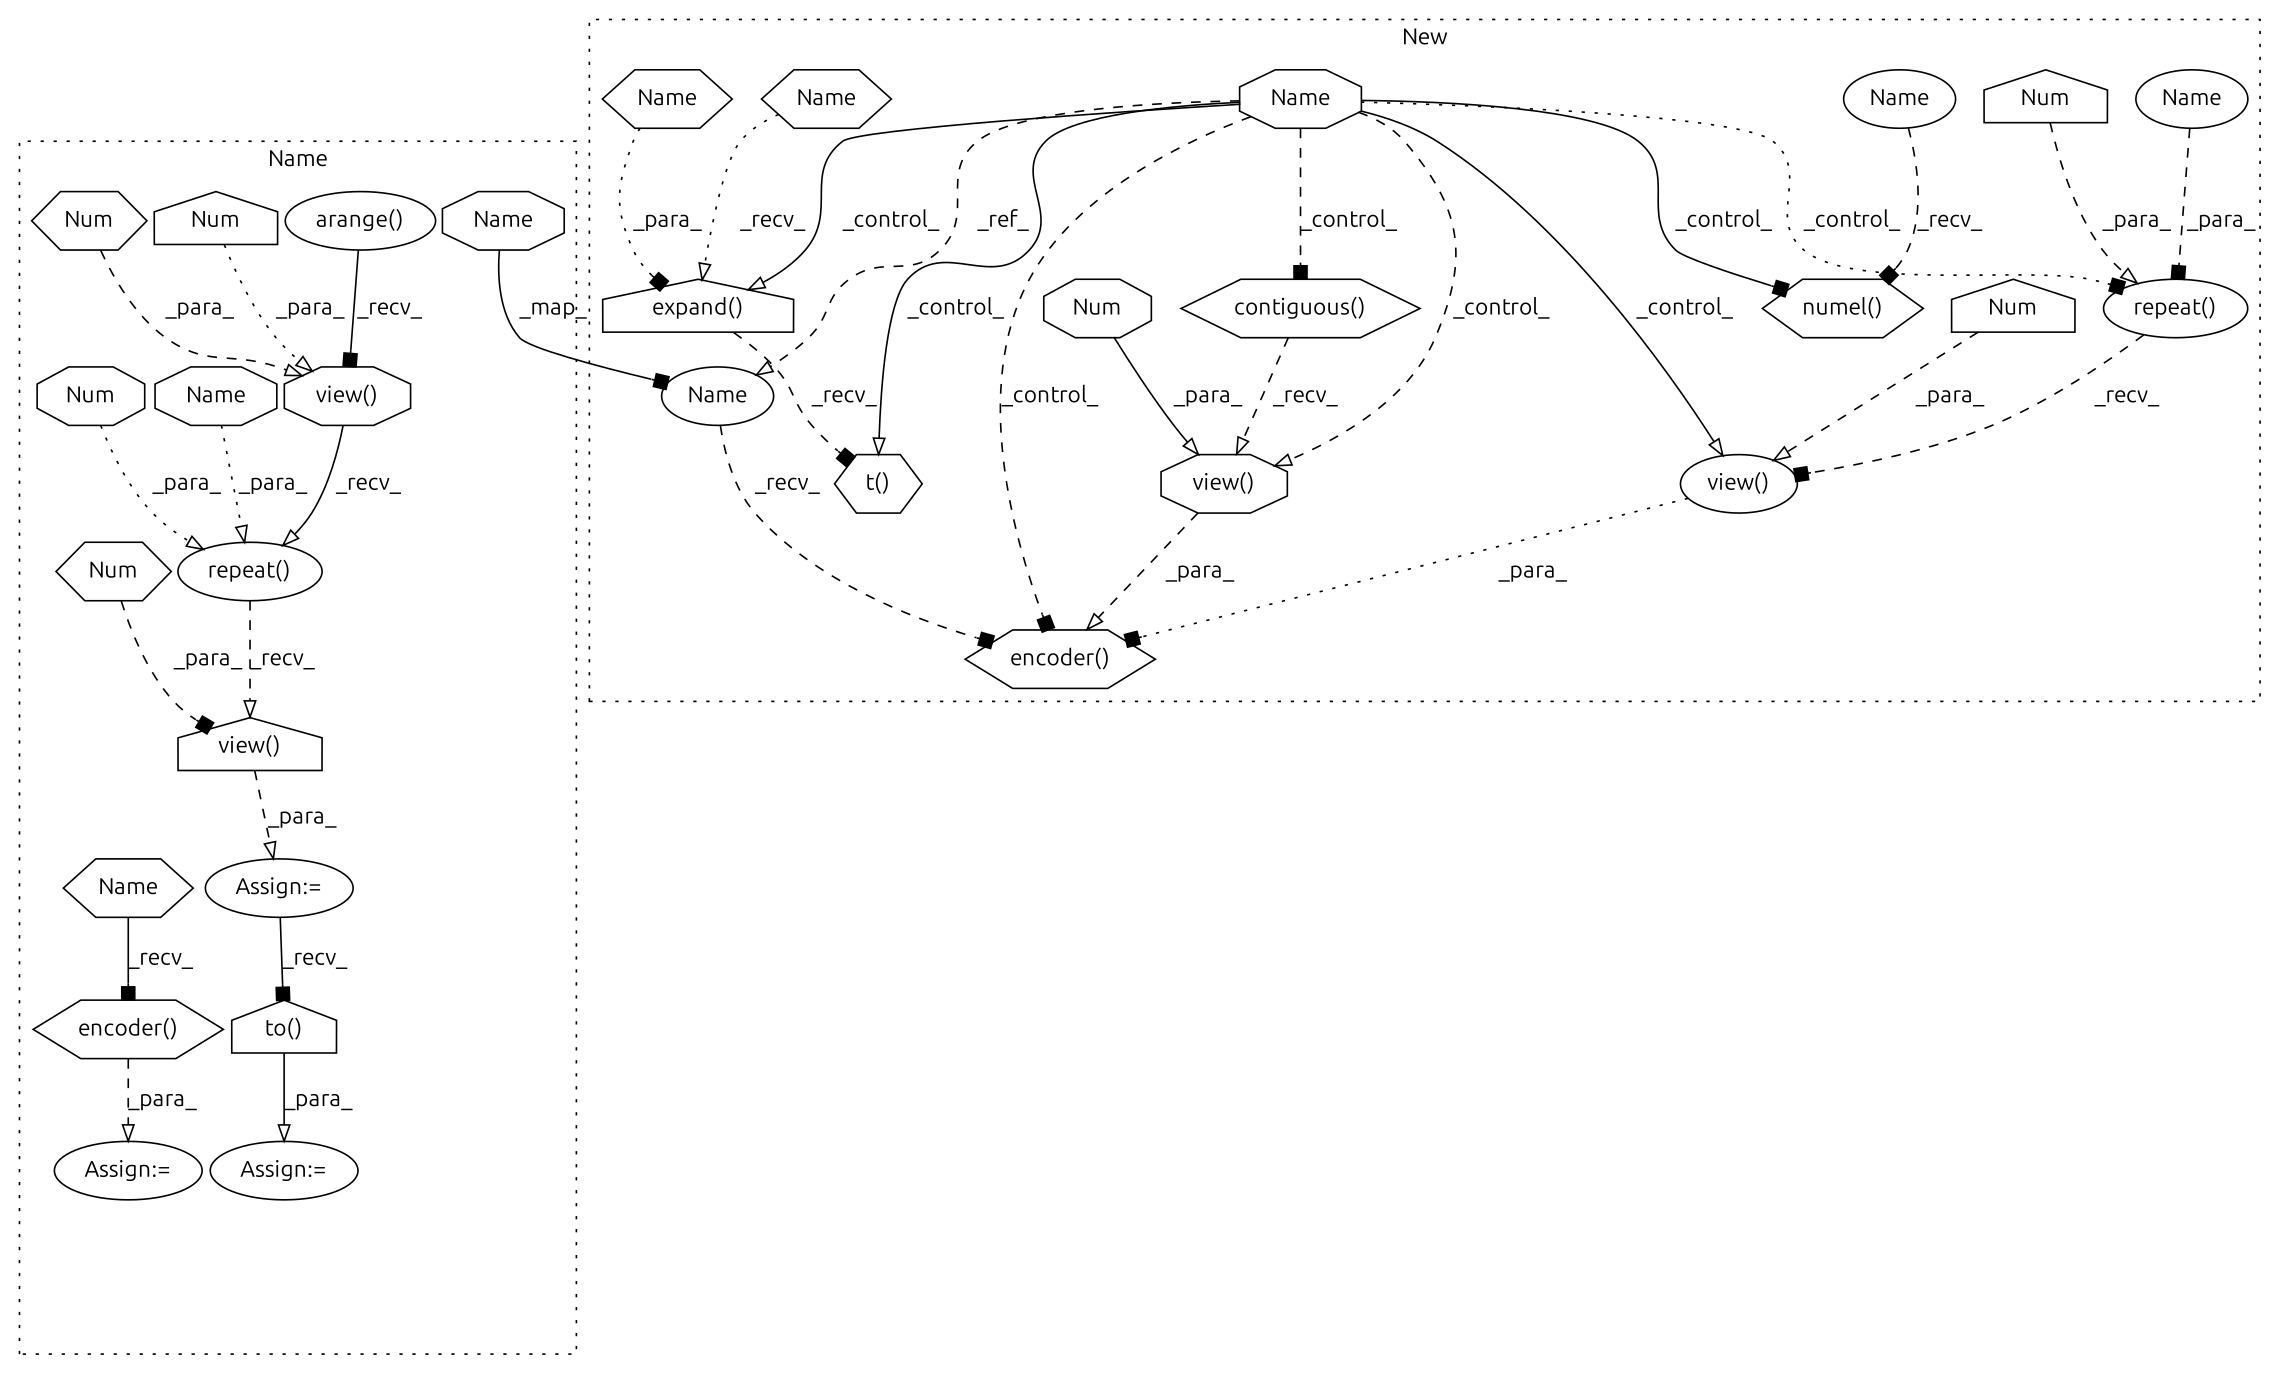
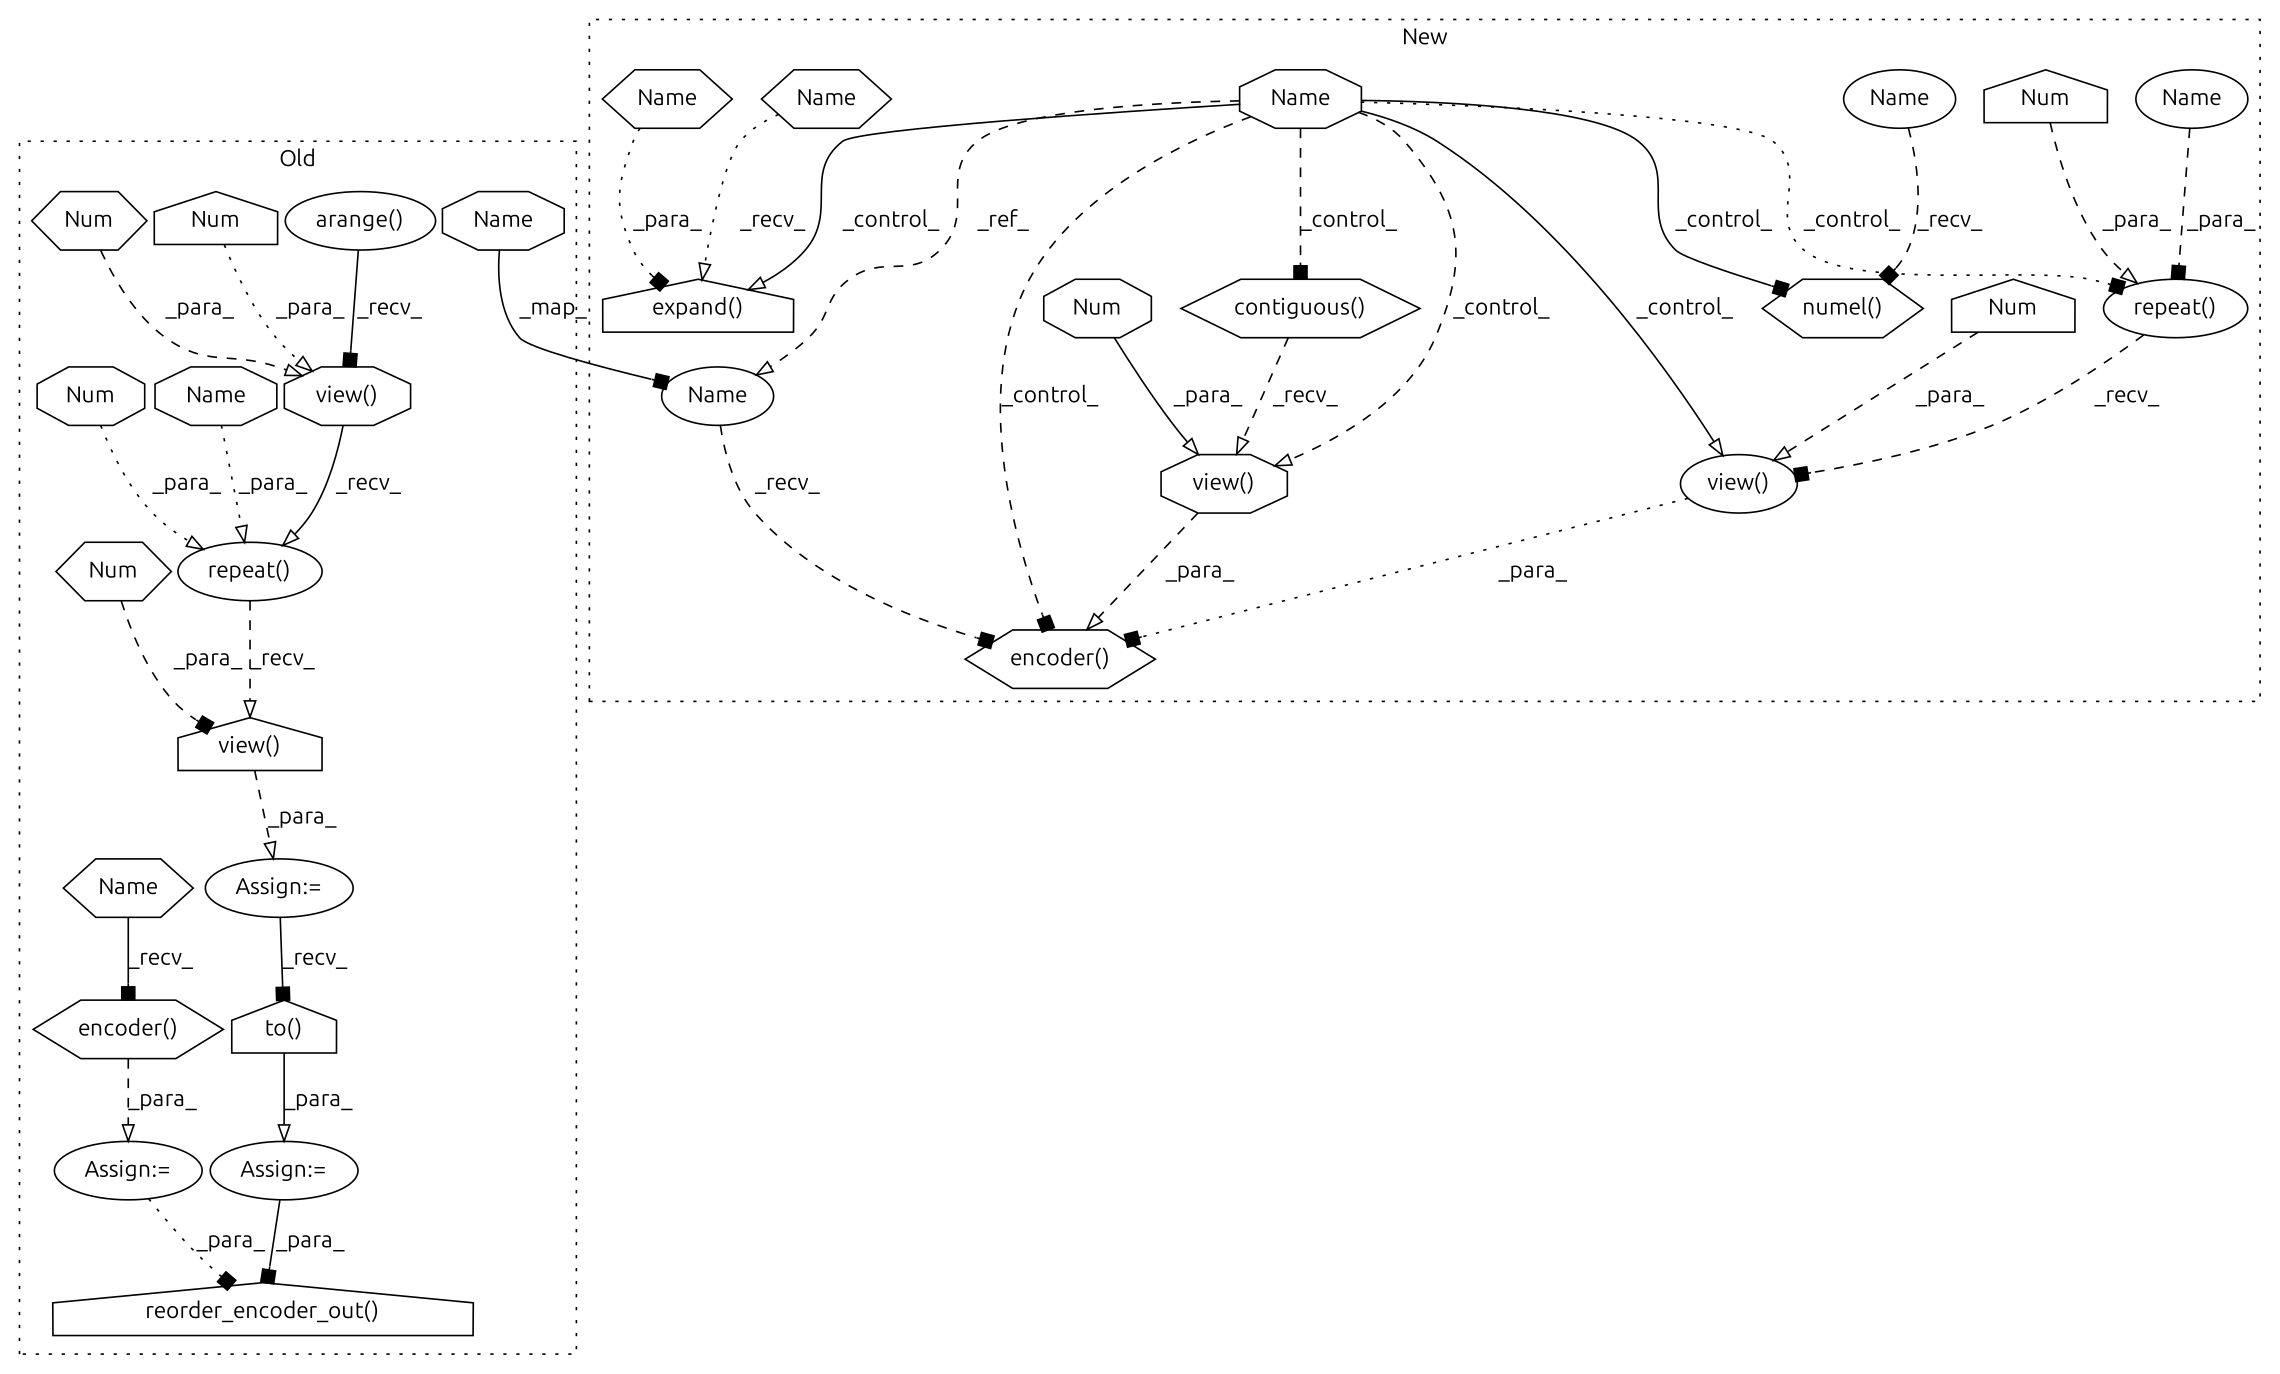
(298, 160) -> (298, 160)
(878, 484) -> none
none -> (263, 1312)
